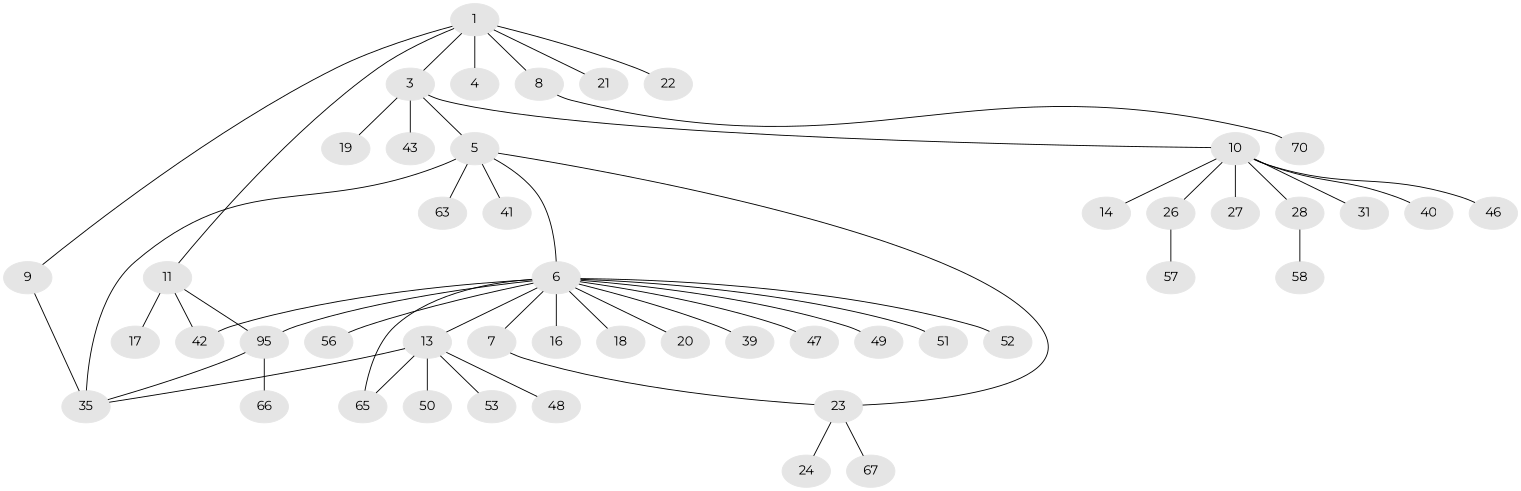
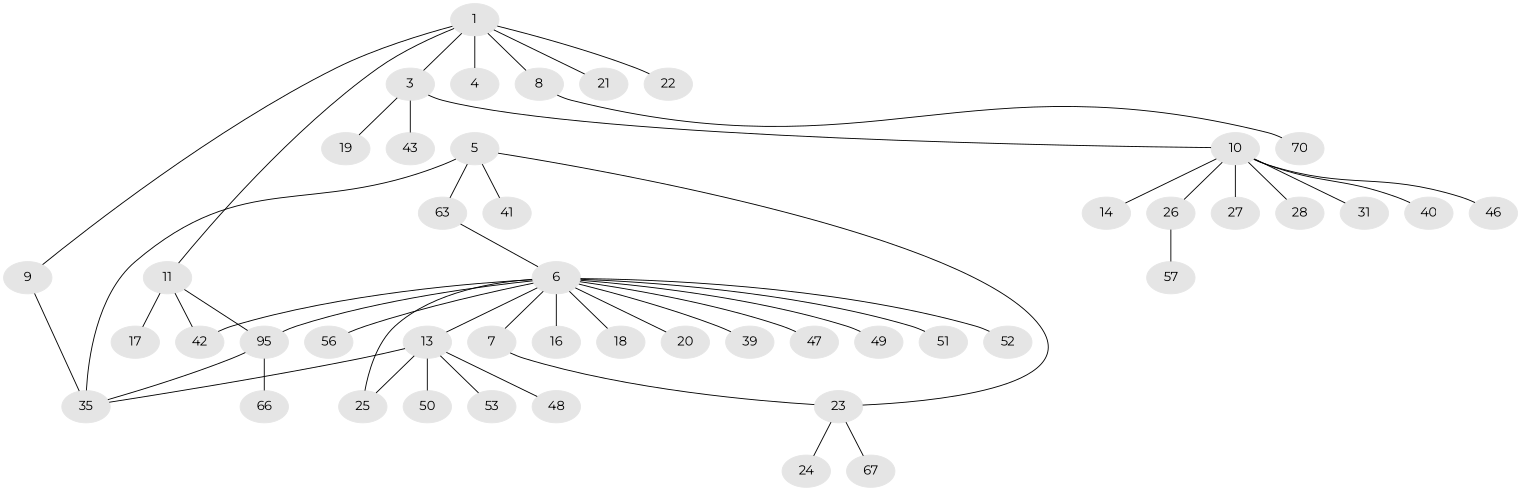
(442, 116) -> none
(541, 200) -> (499, 245)
(1300, 278) -> none
(363, 407) -> (363, 407)
